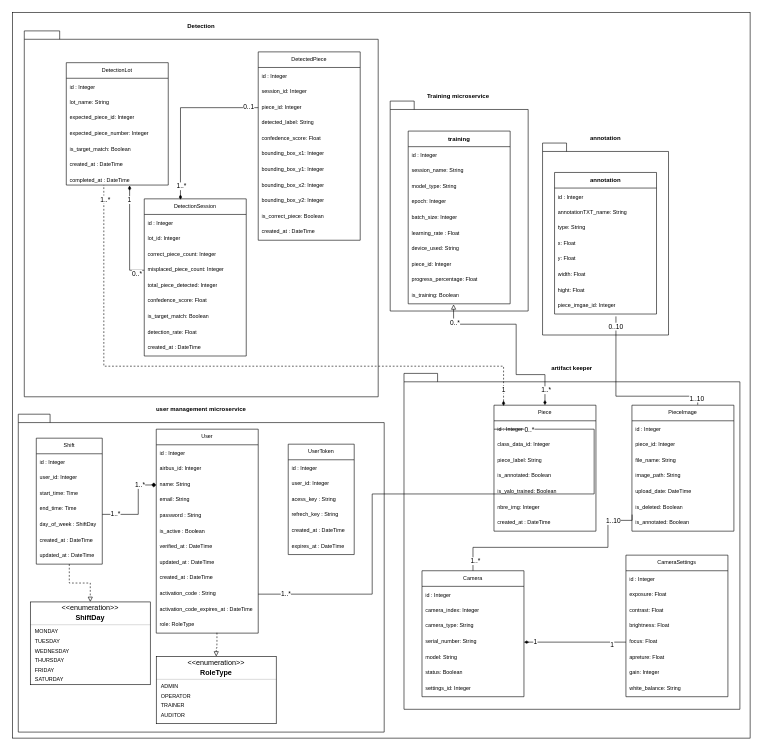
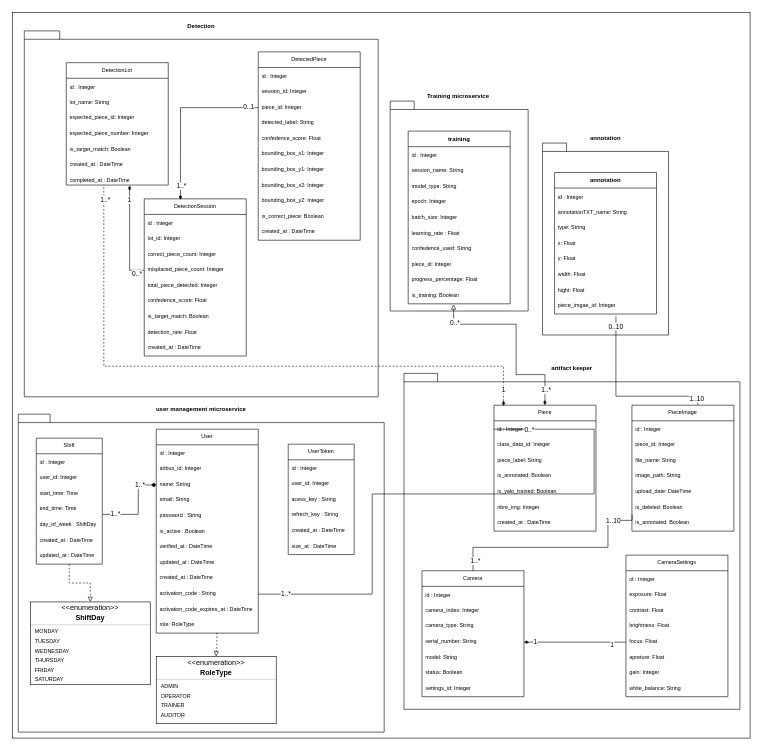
(438, 249) -> (445, 249)
(320, 547) -> (316, 547)
